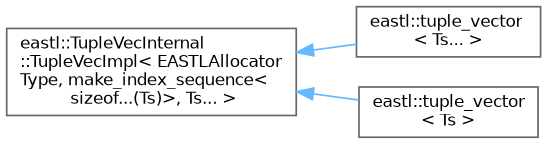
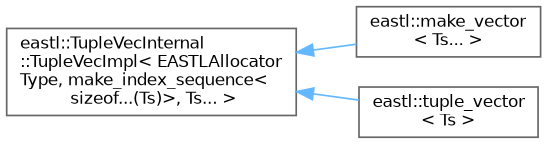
(449, 32) -> (449, 32)
